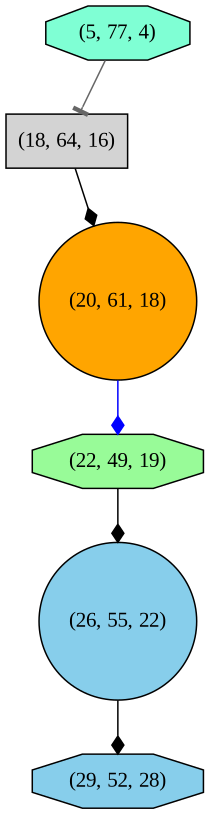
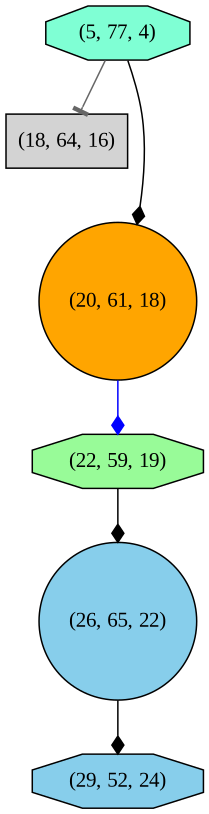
(82, 188) -> (144, 133)
(118, 461) -> (118, 461)
(118, 621) -> (118, 621)
(118, 781) -> (118, 781)
